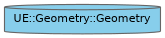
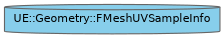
(82, 19) -> (112, 19)
